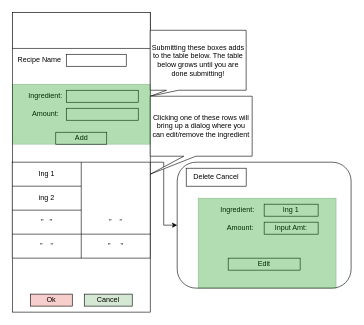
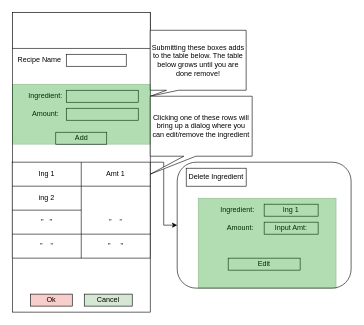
(198, 60) -> (198, 60)
none -> (116, 174)
(216, 177) -> (216, 177)
